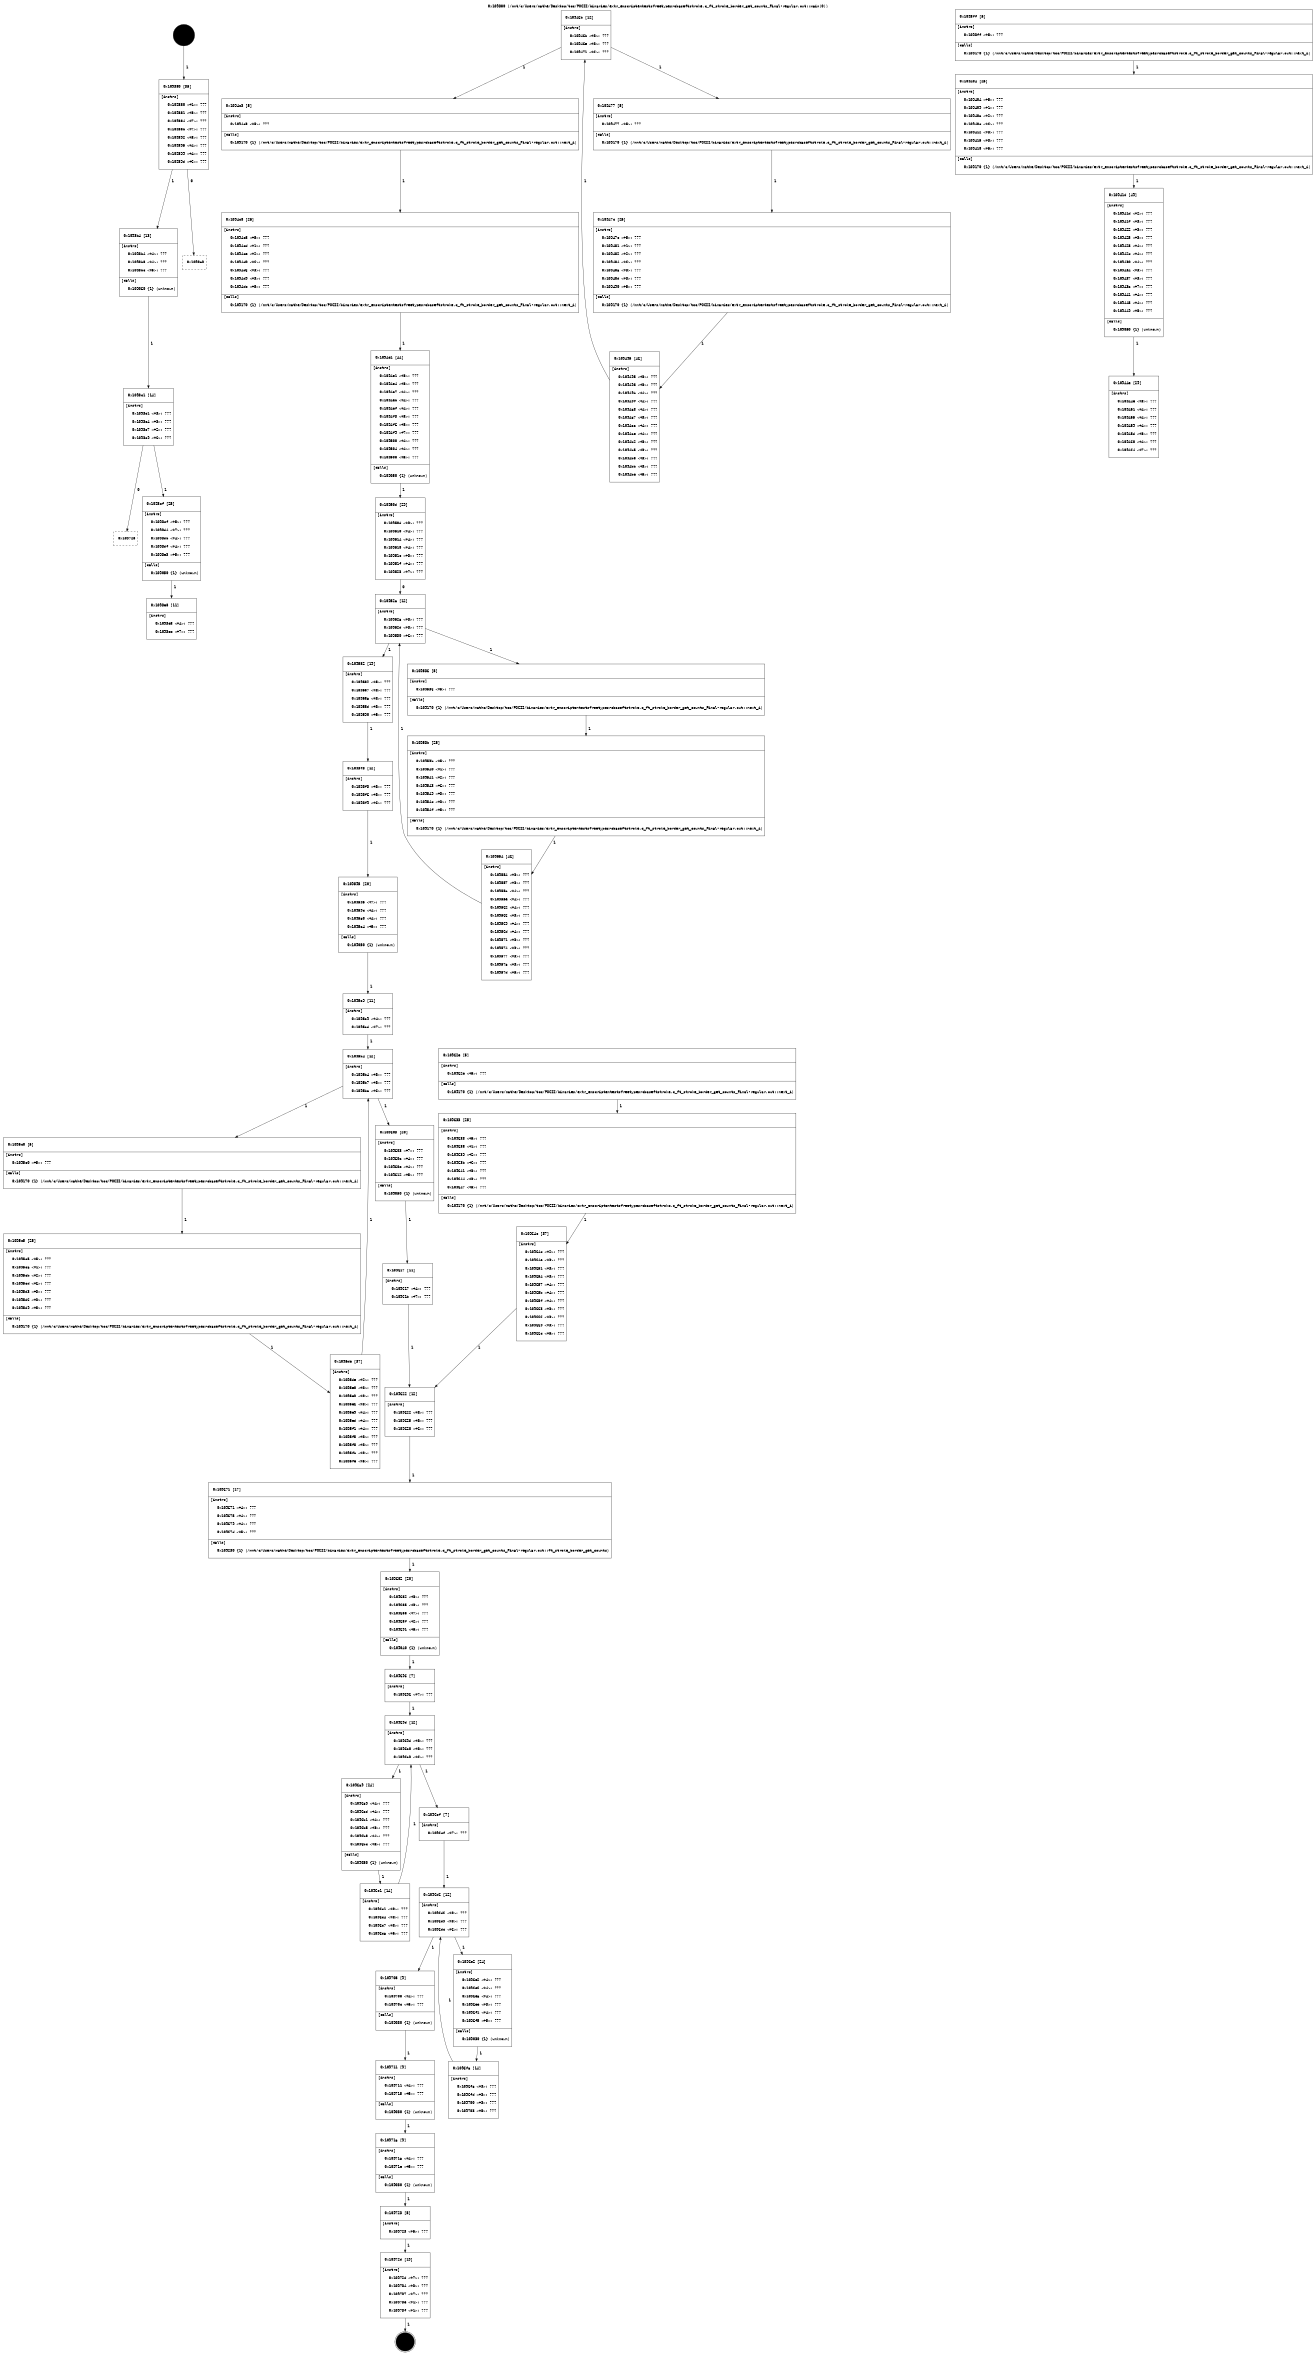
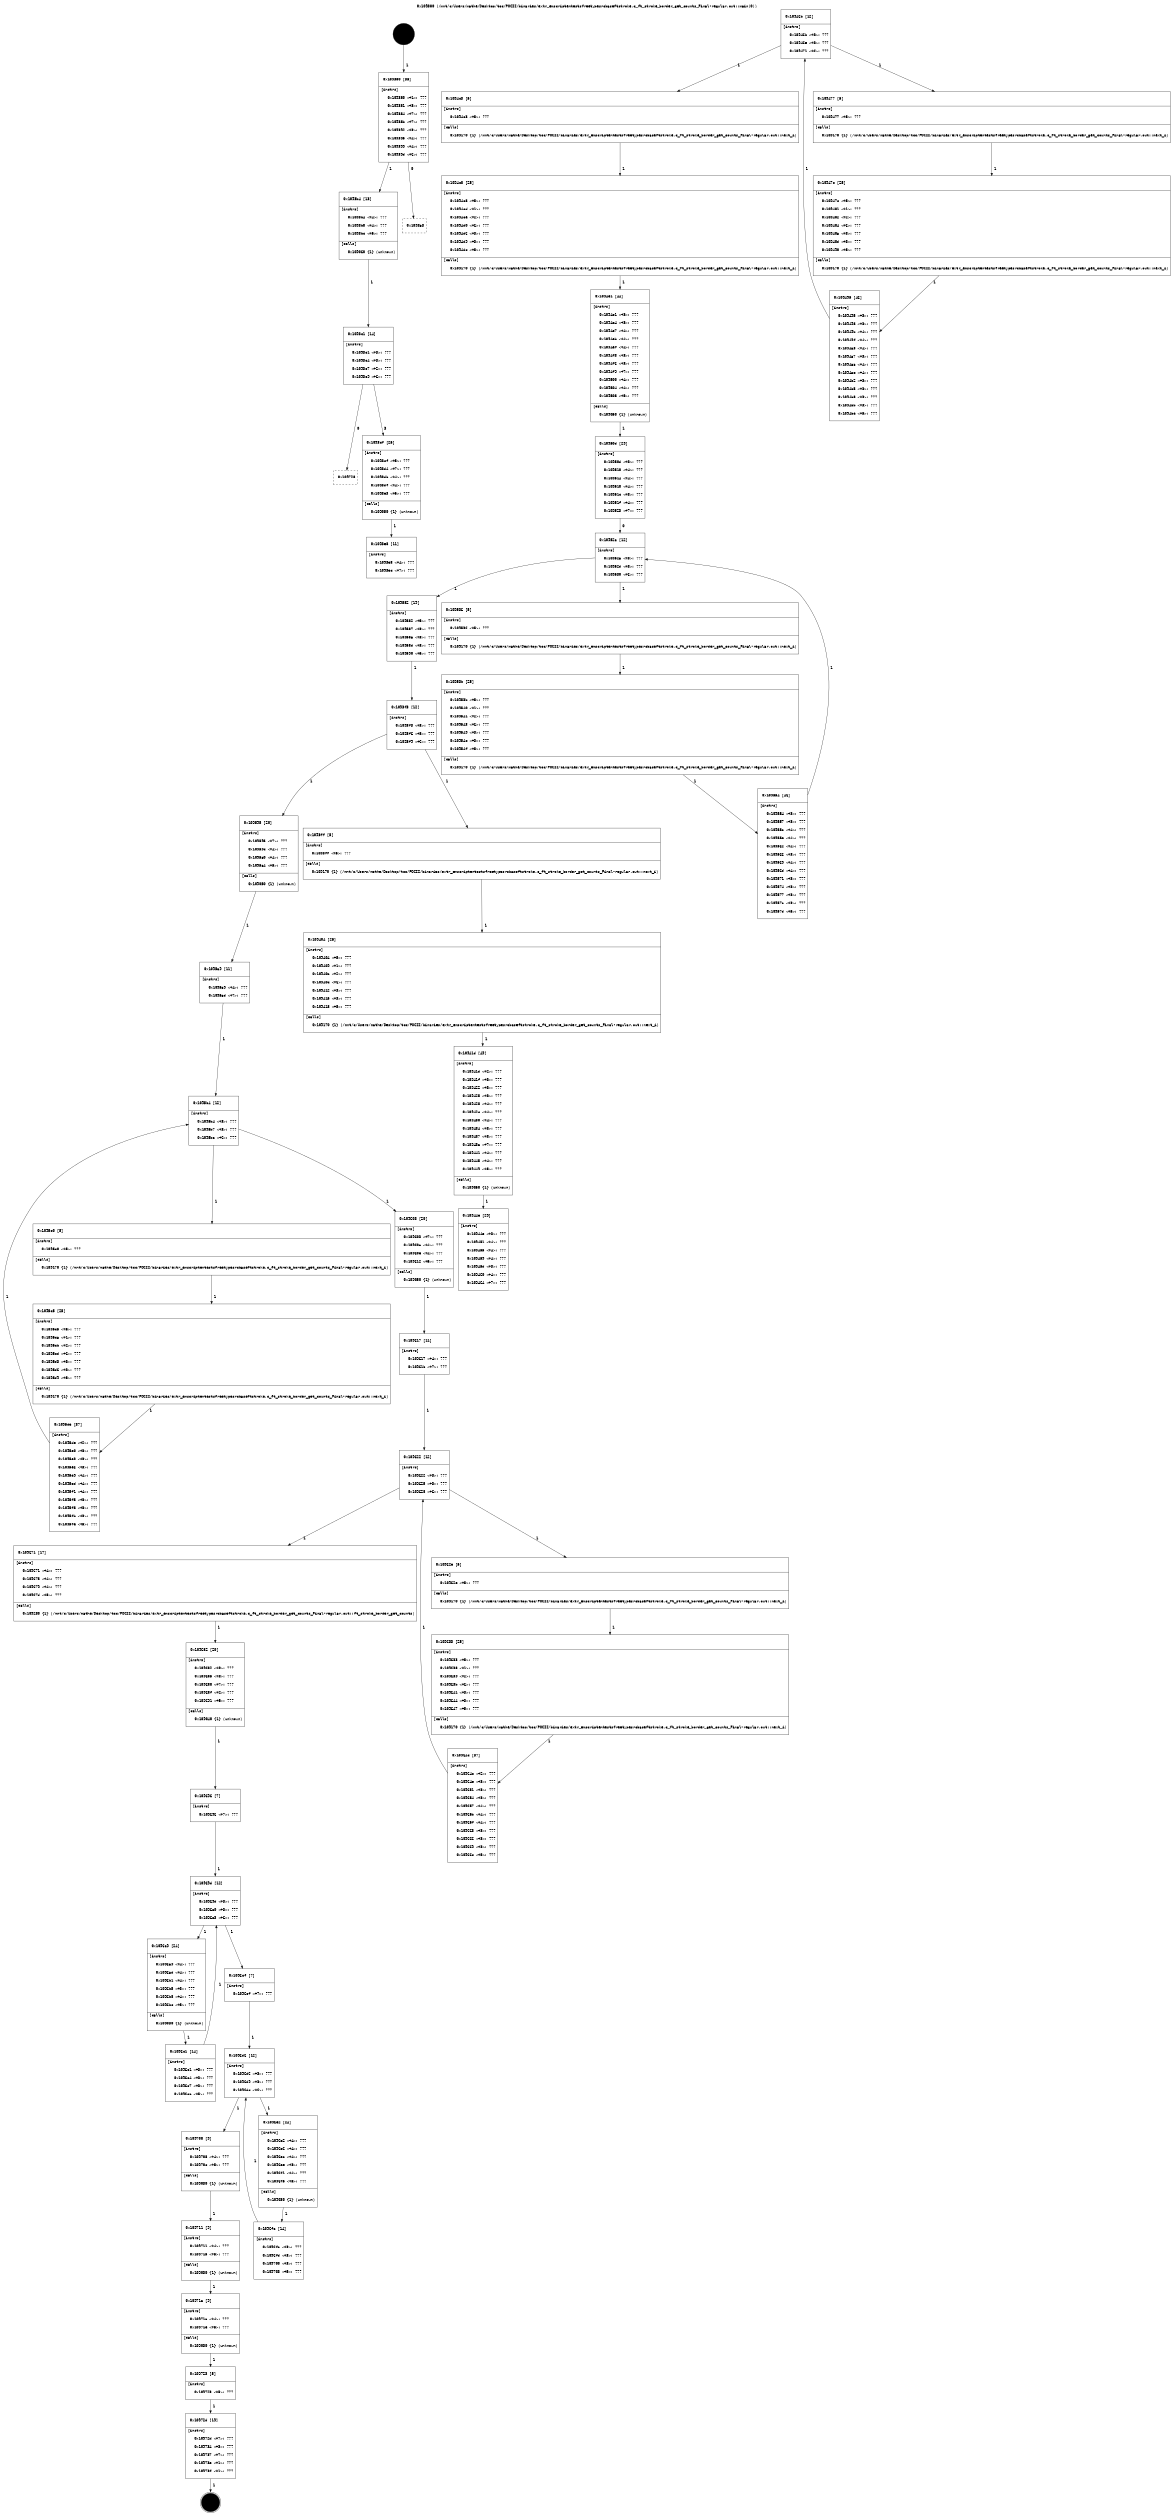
(164, 490) -> (384, 429)
none -> (446, 788)
none -> (507, 1523)
